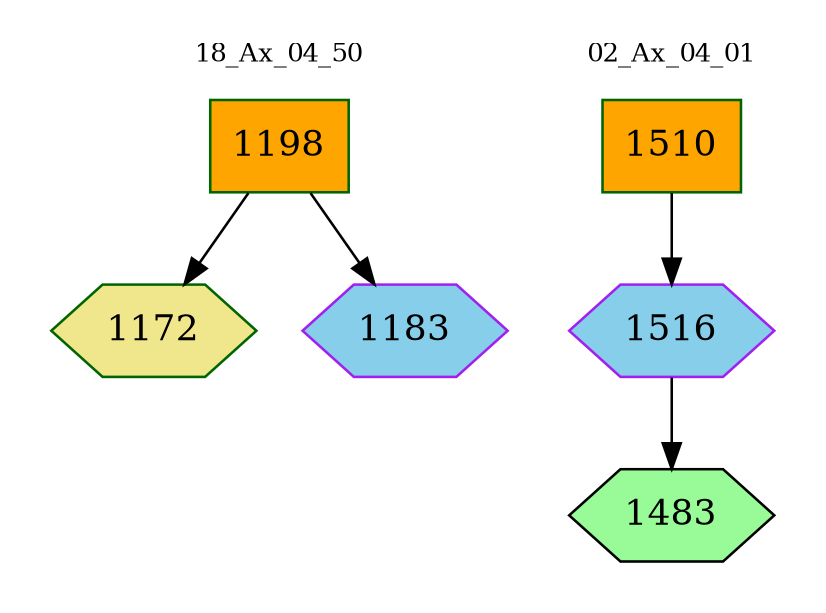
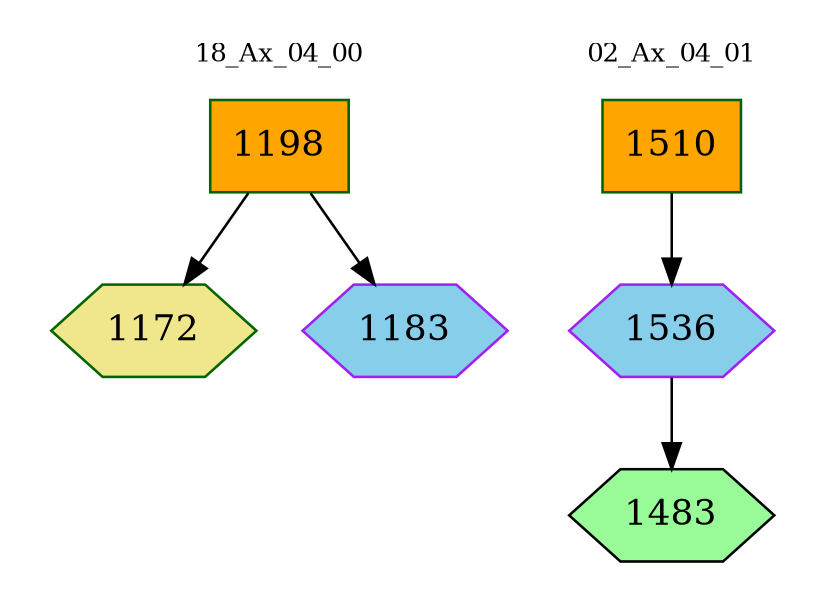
(279, 55) -> (279, 55)
(672, 331) -> (672, 331)
